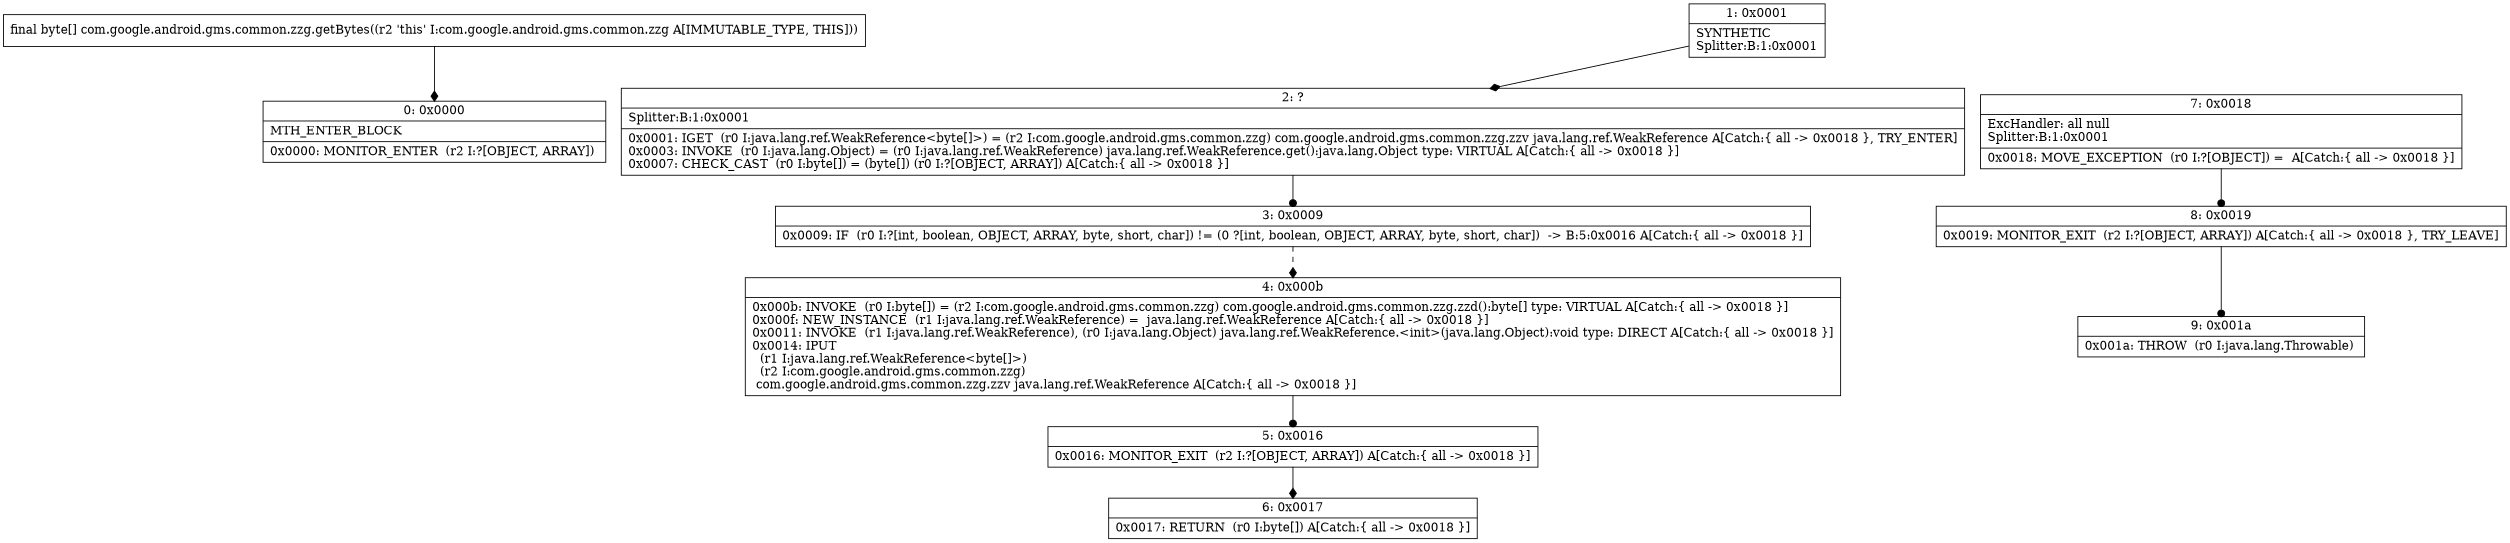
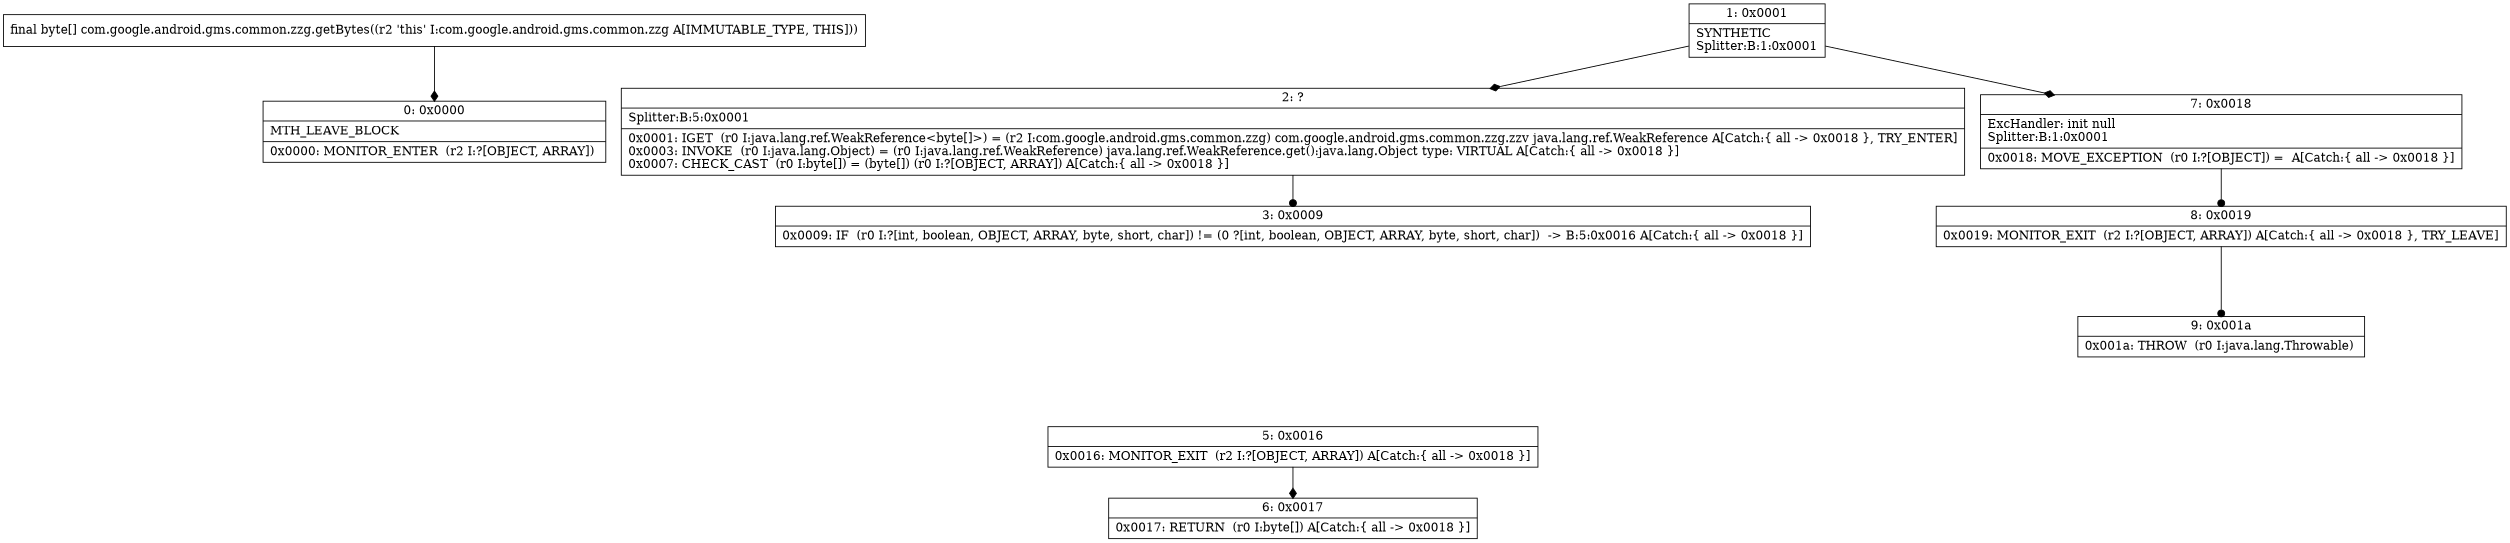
none -> (1935, 70)
(689, 118) -> (689, 118)
(2049, 124) -> (2052, 124)
(336, 131) -> (335, 131)
(1293, 337) -> none
